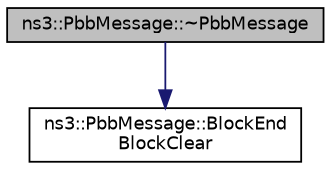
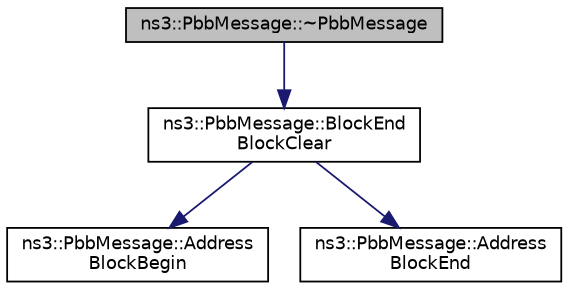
none -> (138, 255)
none -> (431, 255)
